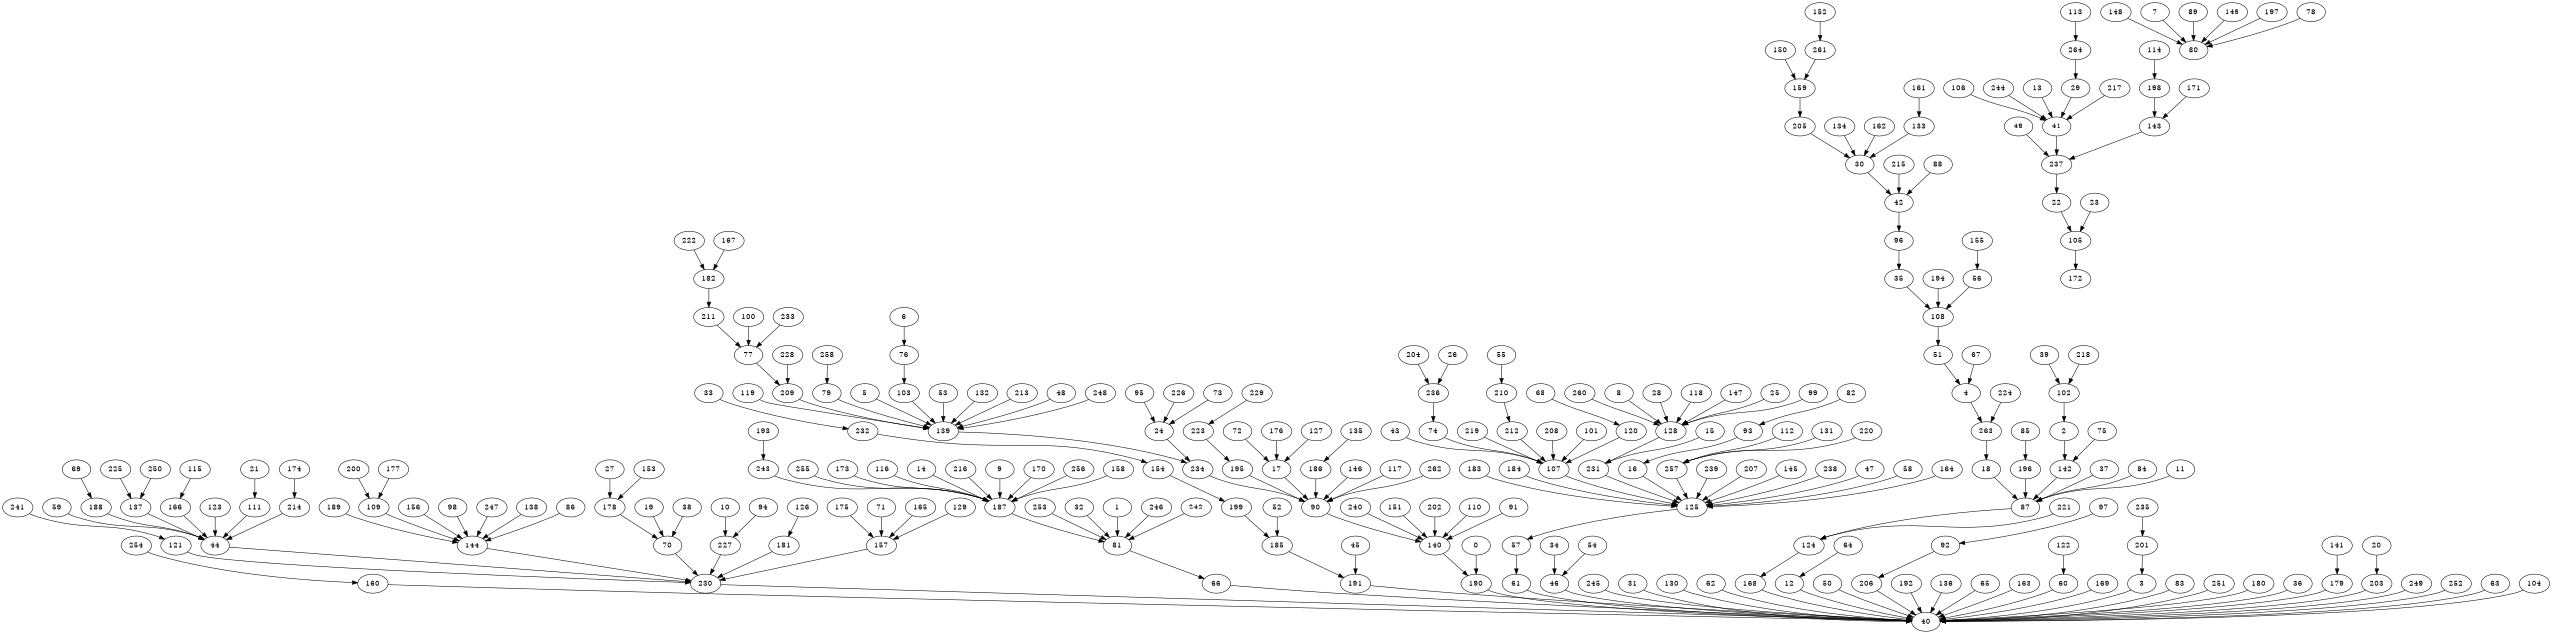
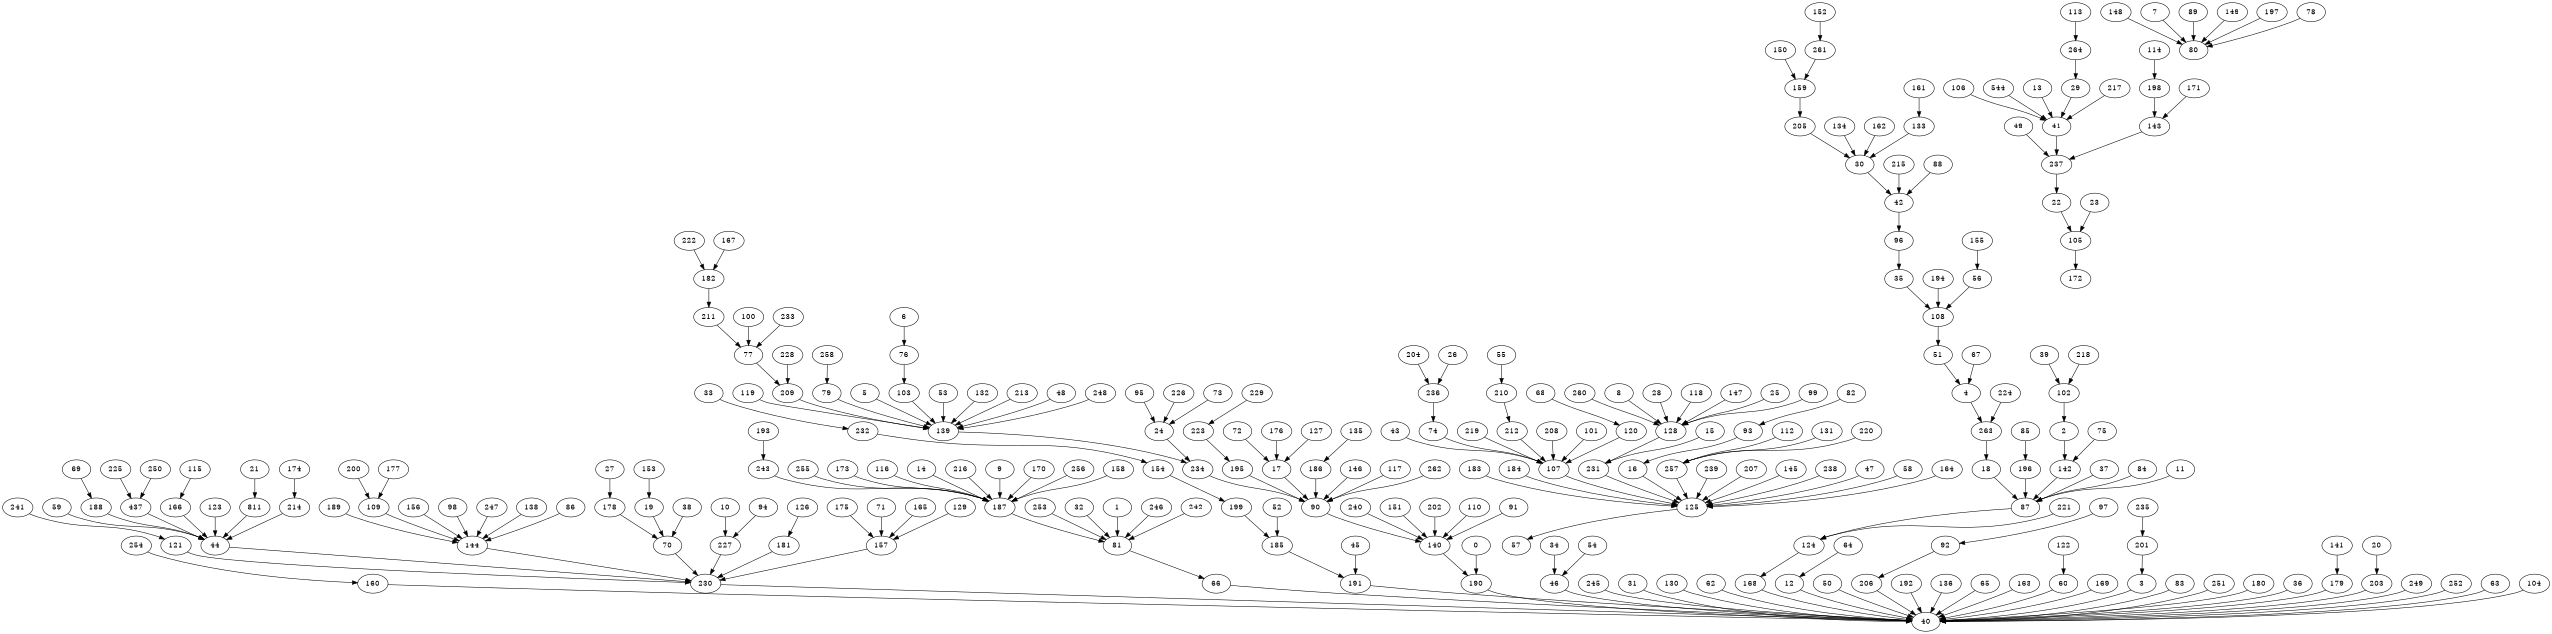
(1998, 88) -> (1998, 88)
(631, 487) -> (649, 486)
(136, 507) -> (136, 507)
(255, 507) -> (255, 507)
(1516, 584) -> none
